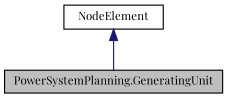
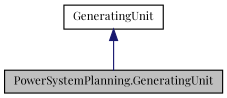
(114, 17) -> (114, 17)
